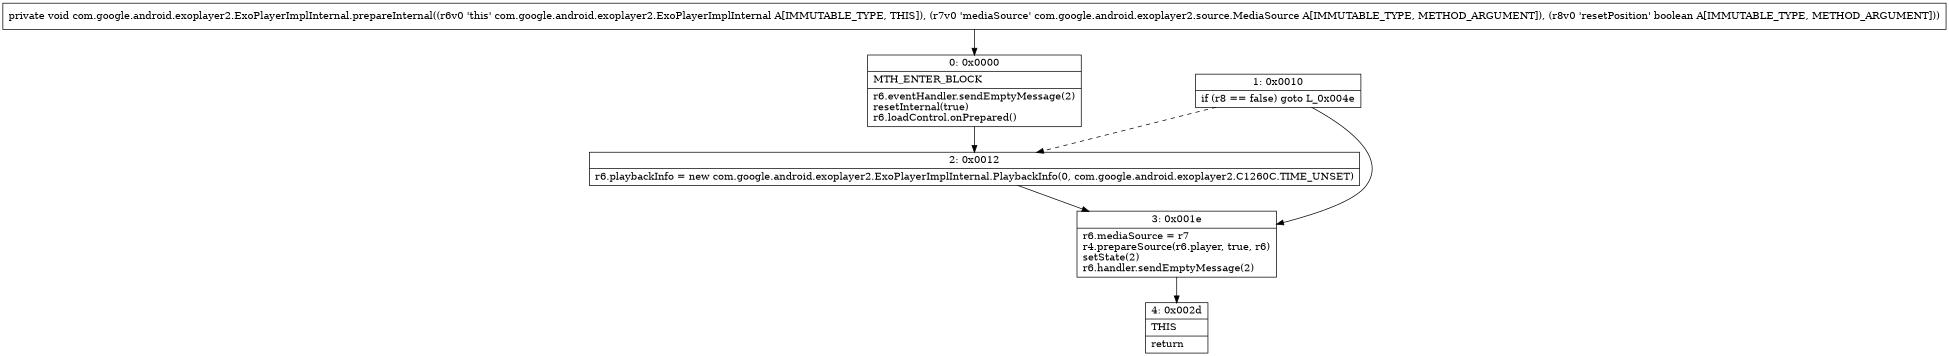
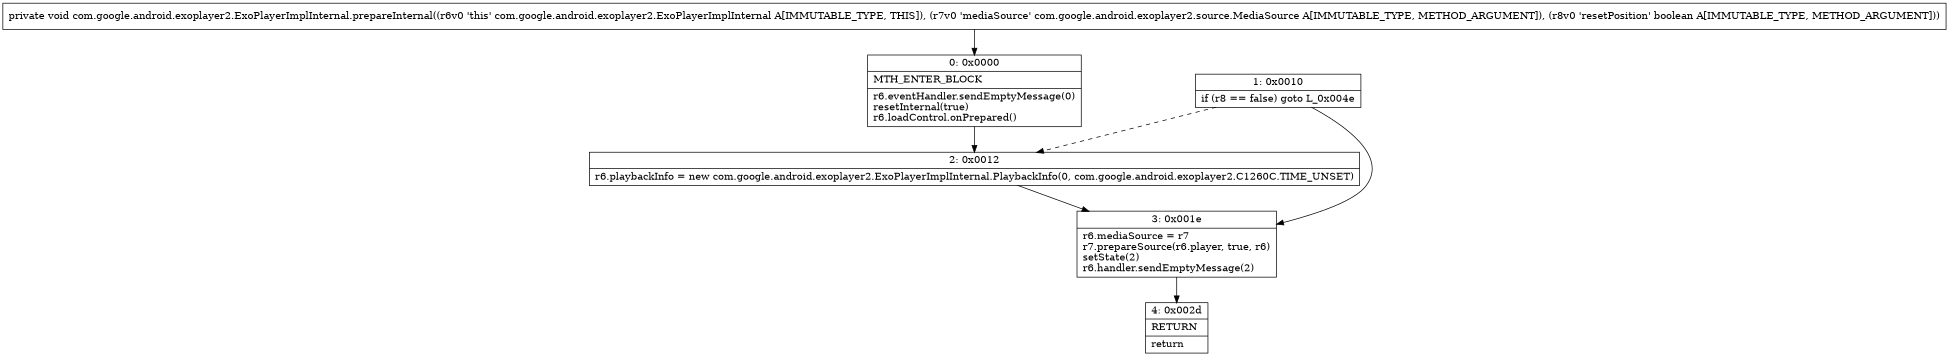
(974, 97) -> (974, 97)
(1177, 247) -> (1177, 247)
(1164, 327) -> (1174, 327)
